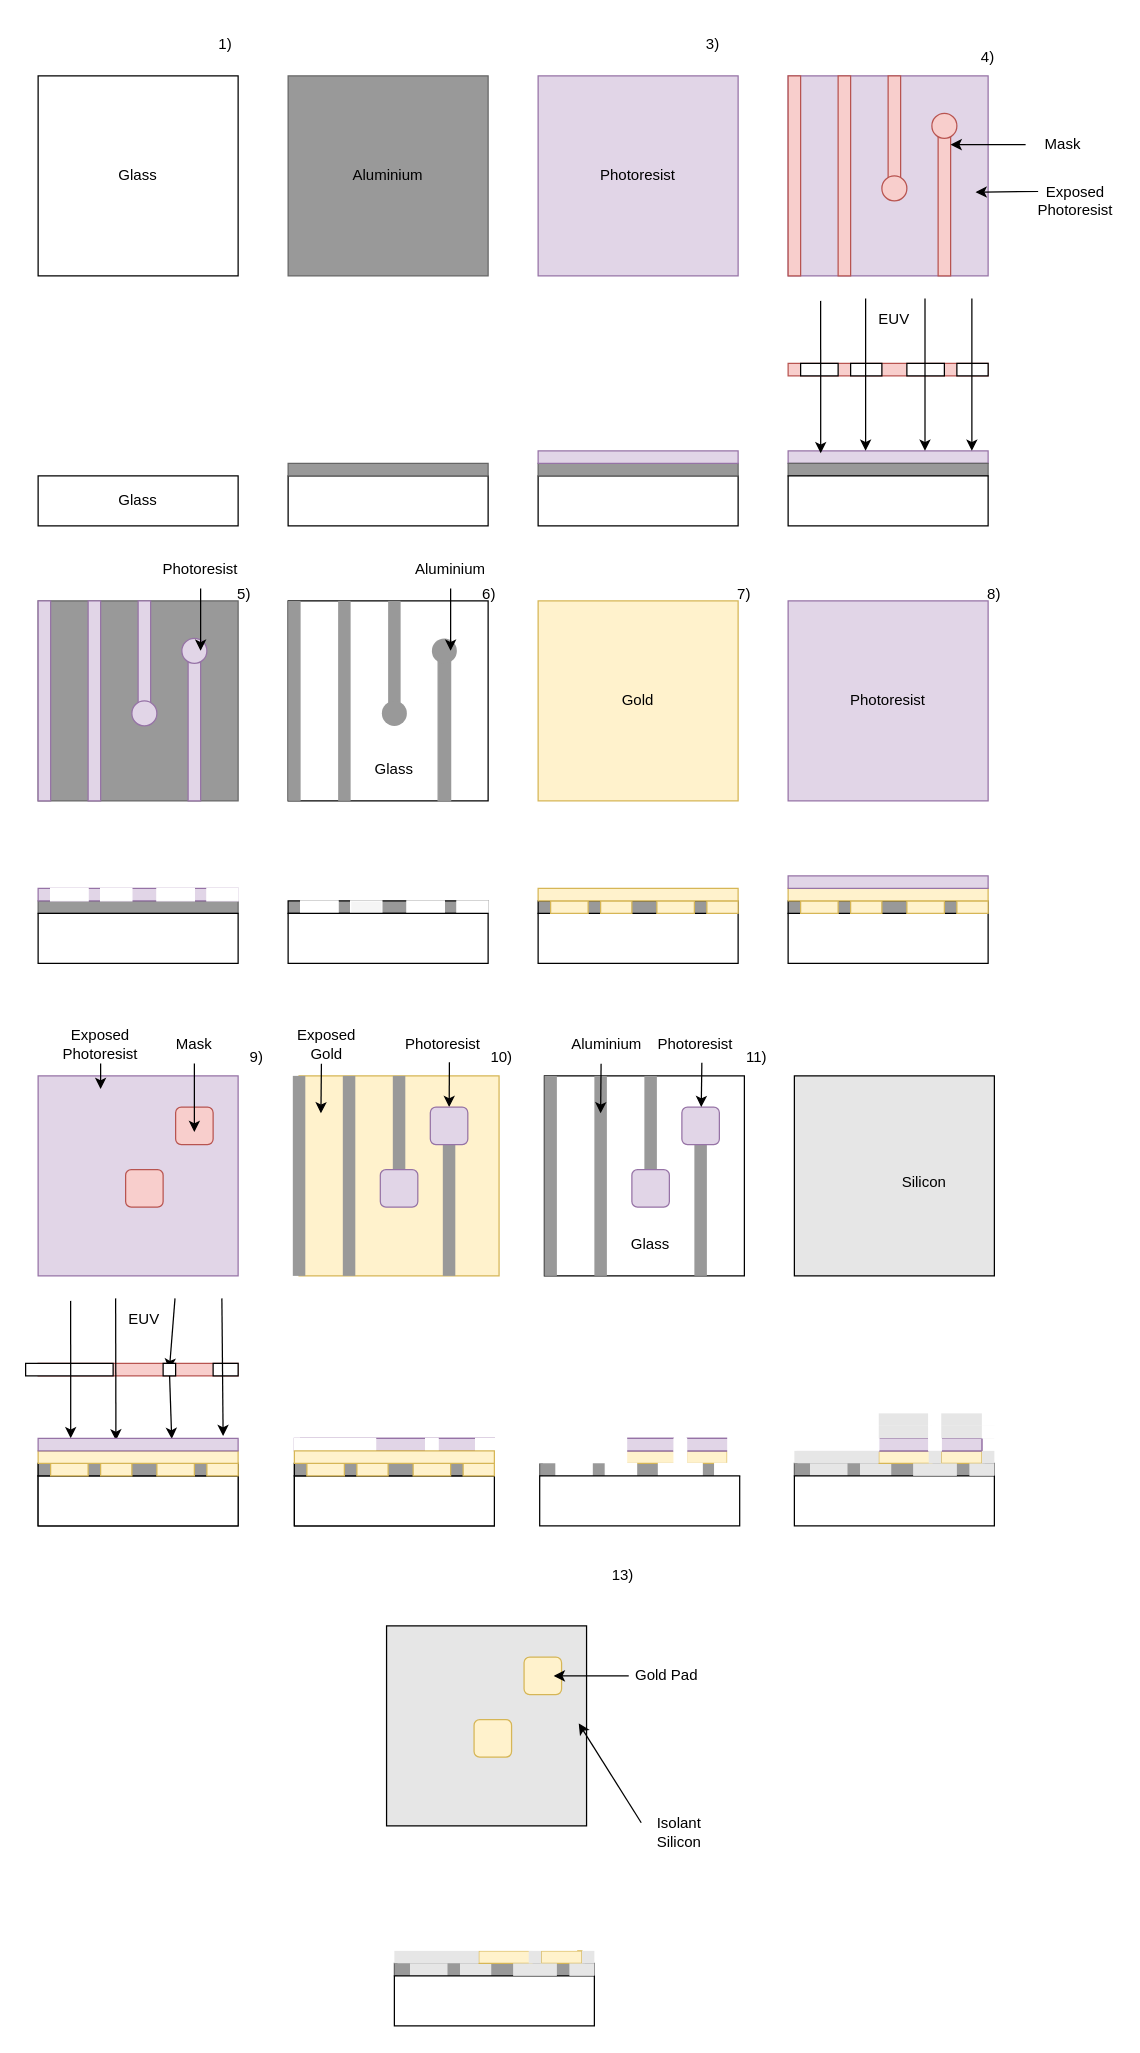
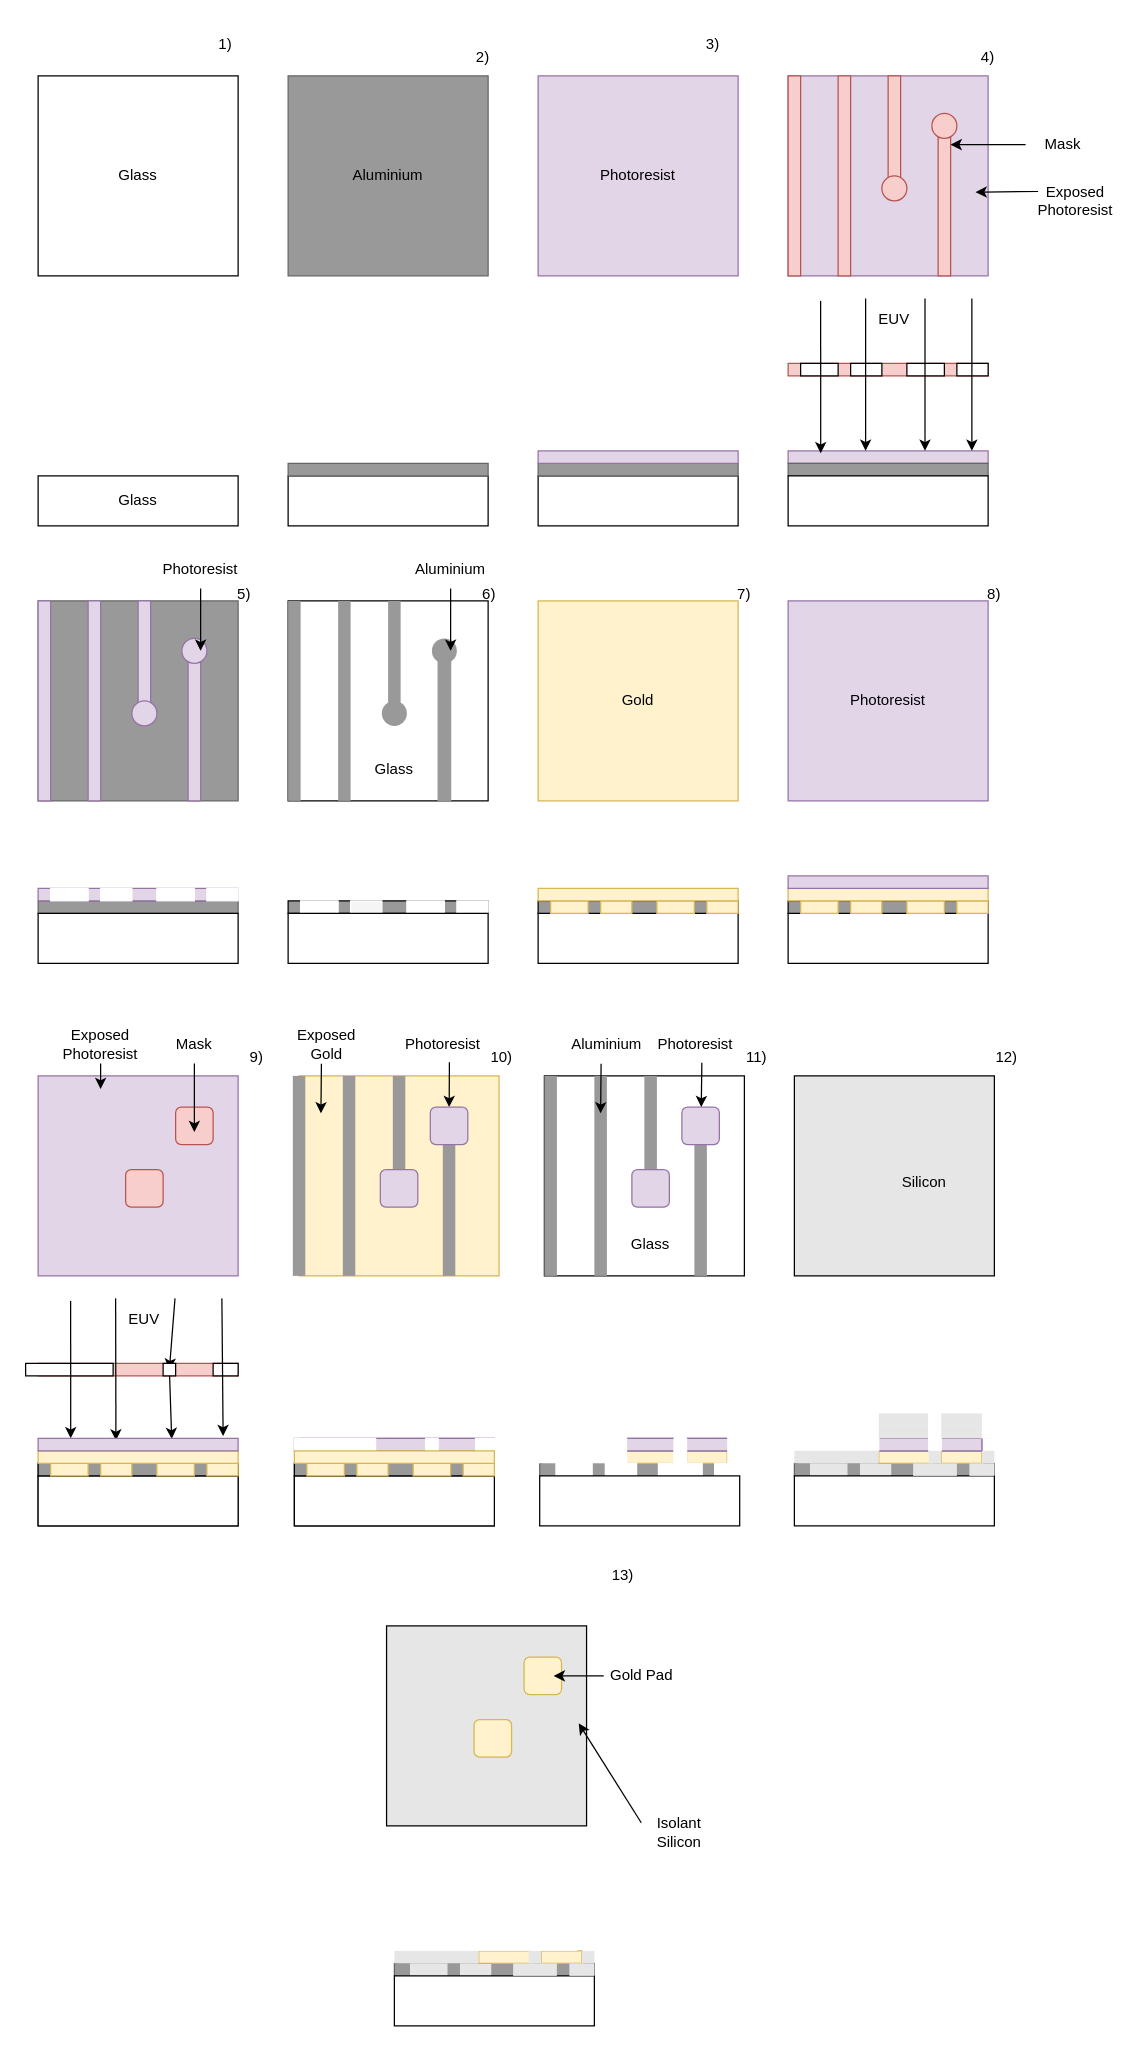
none -> (483, 57)
none -> (1007, 1057)
(666, 1676) -> (641, 1676)
